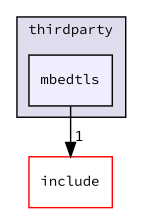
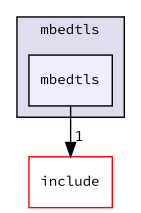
(71, 30) -> (71, 30)
